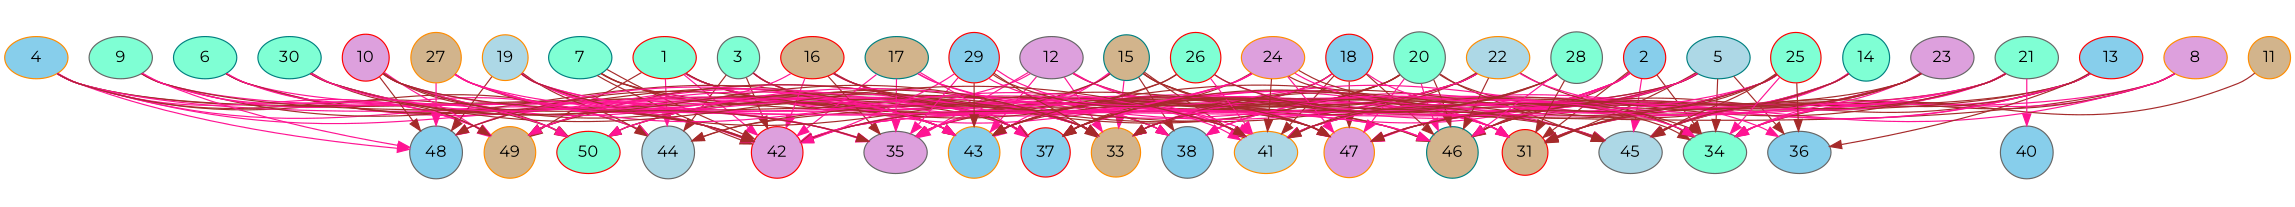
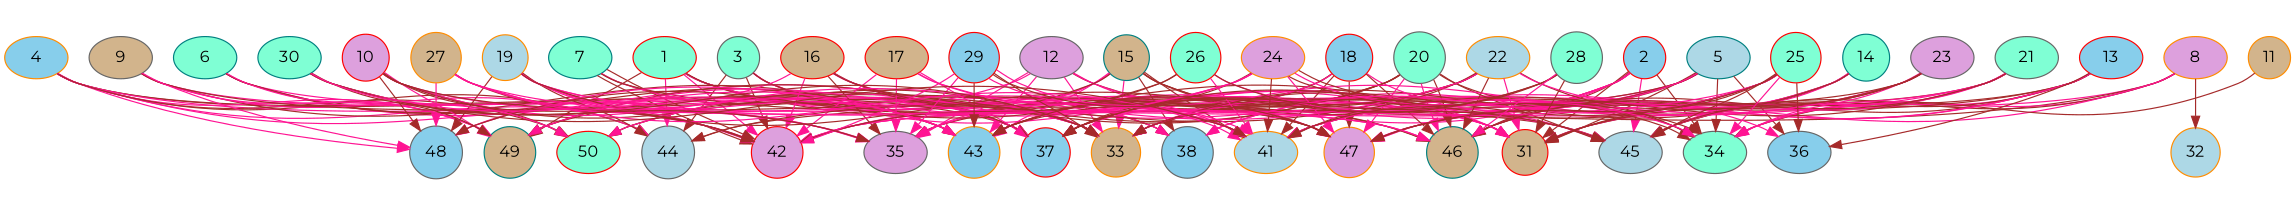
(121, 58) -> (121, 58)
(897, 58) -> (897, 58)
none -> (1510, 99)
(772, 103) -> (772, 103)
(510, 152) -> (510, 152)
(2027, 152) -> none
none -> (2196, 152)
